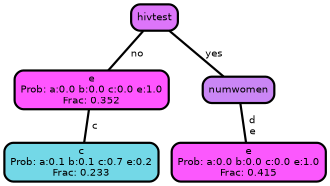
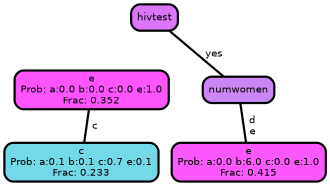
(126, 51) -> none
(81, 162) -> (81, 162)
(249, 162) -> (249, 162)
